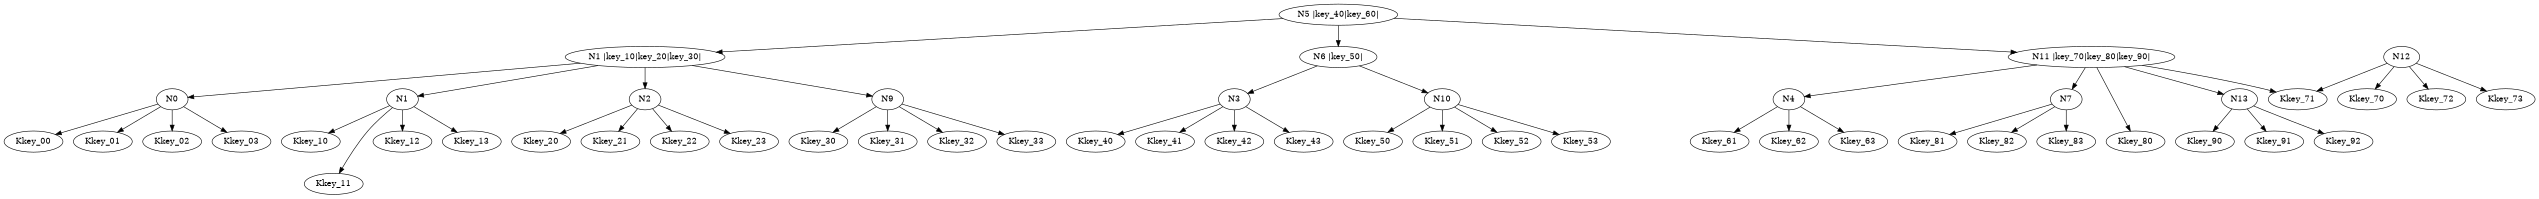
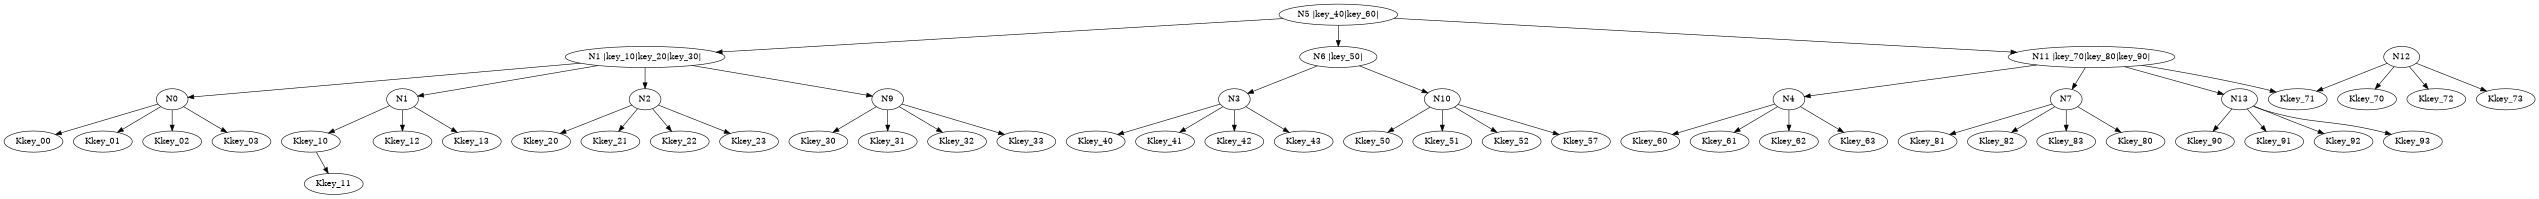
(2112, 97) -> (2097, 118)
(364, 135) -> (321, 160)
(1581, 142) -> (1581, 142)
none -> (1650, 142)
none -> (2413, 142)
